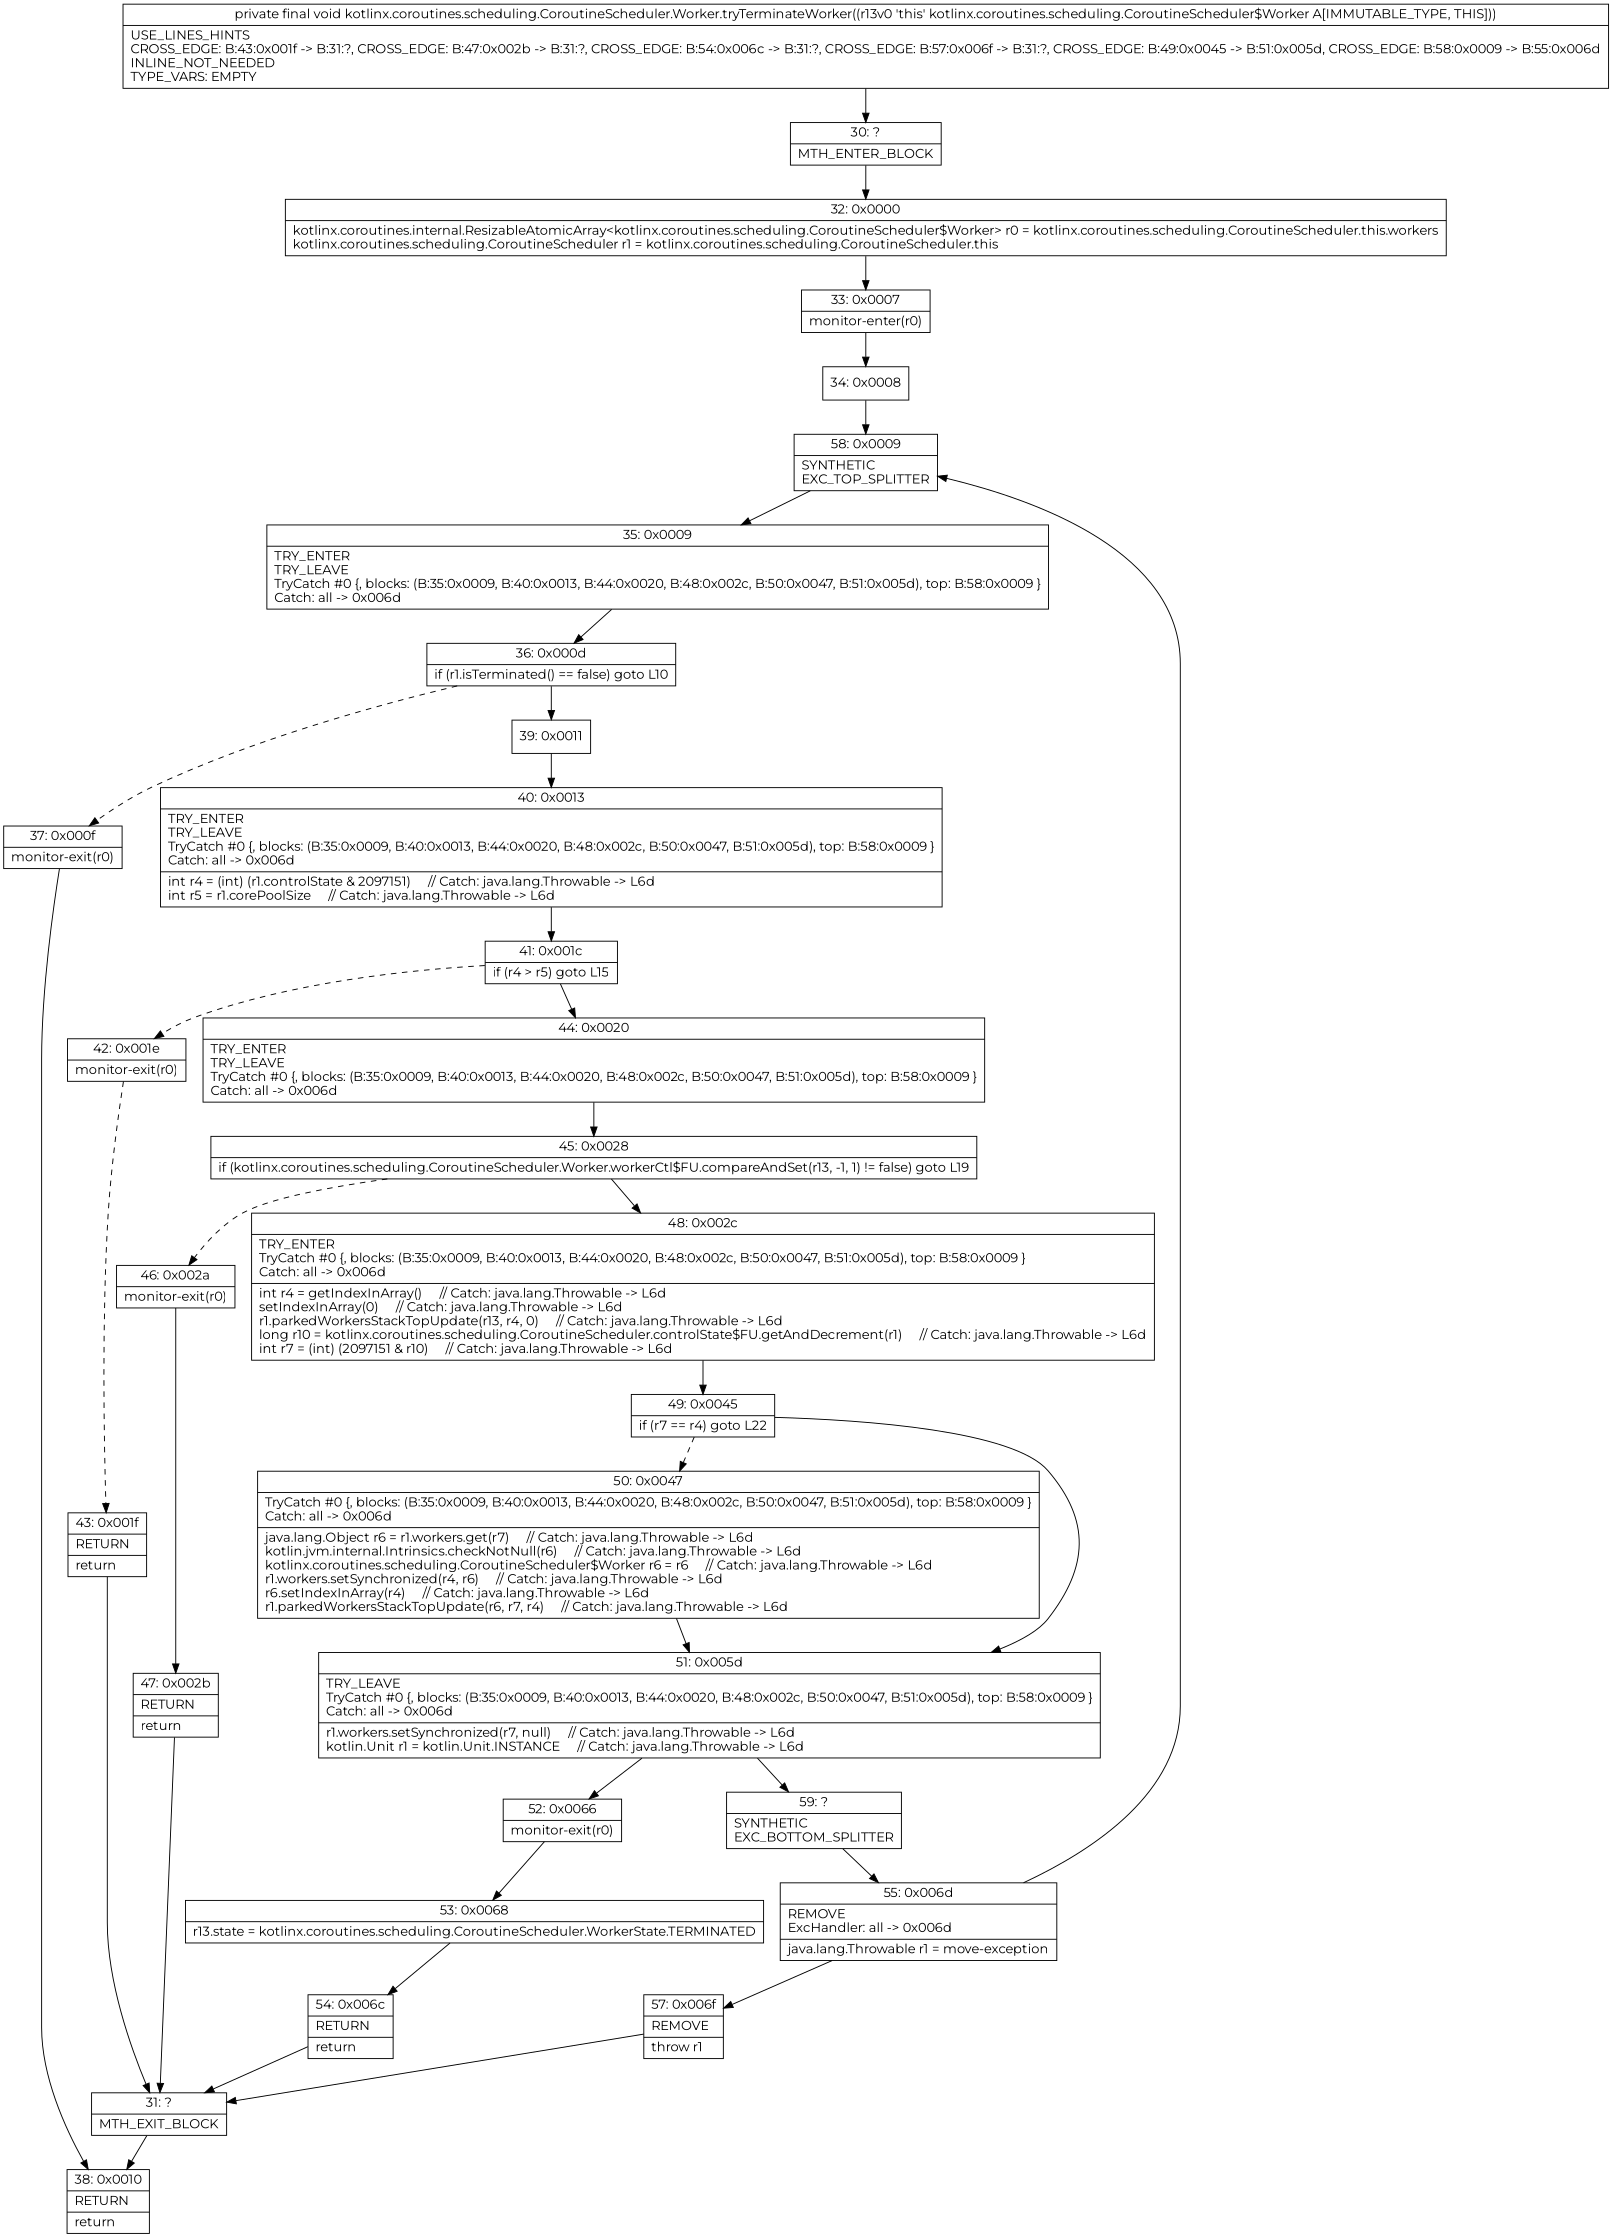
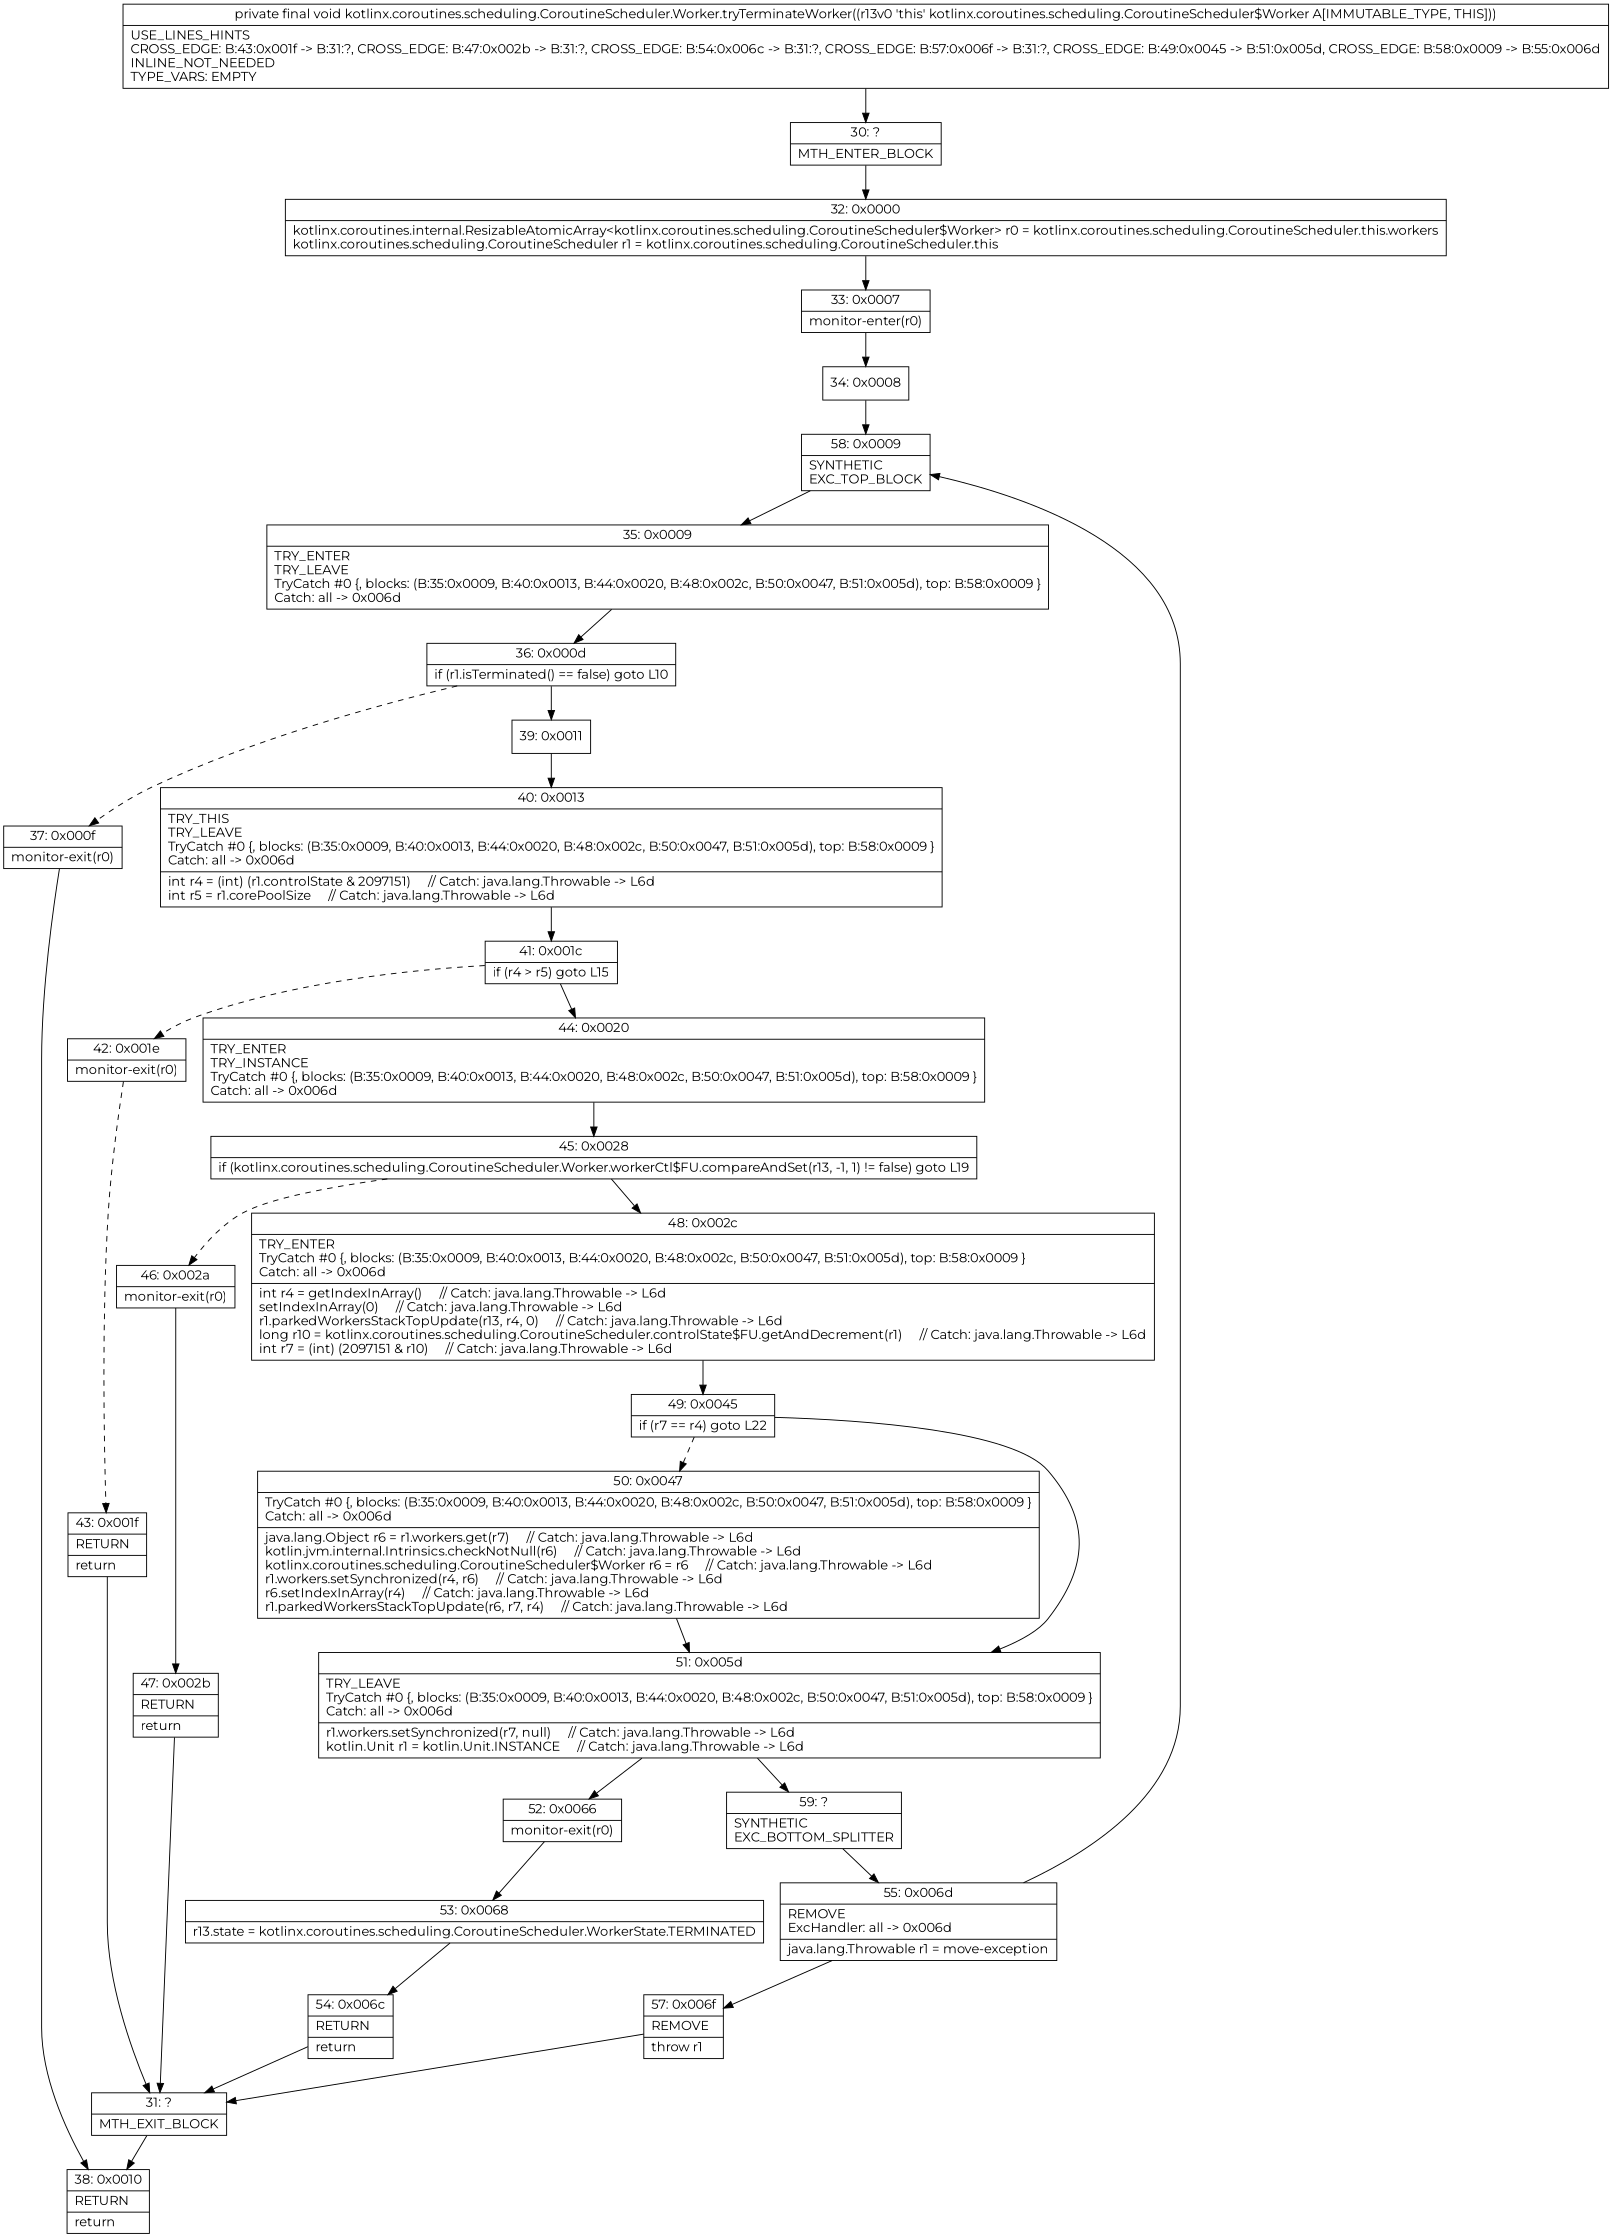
(866, 480) -> (866, 480)
(206, 819) -> (199, 819)
(248, 1063) -> (259, 1063)
